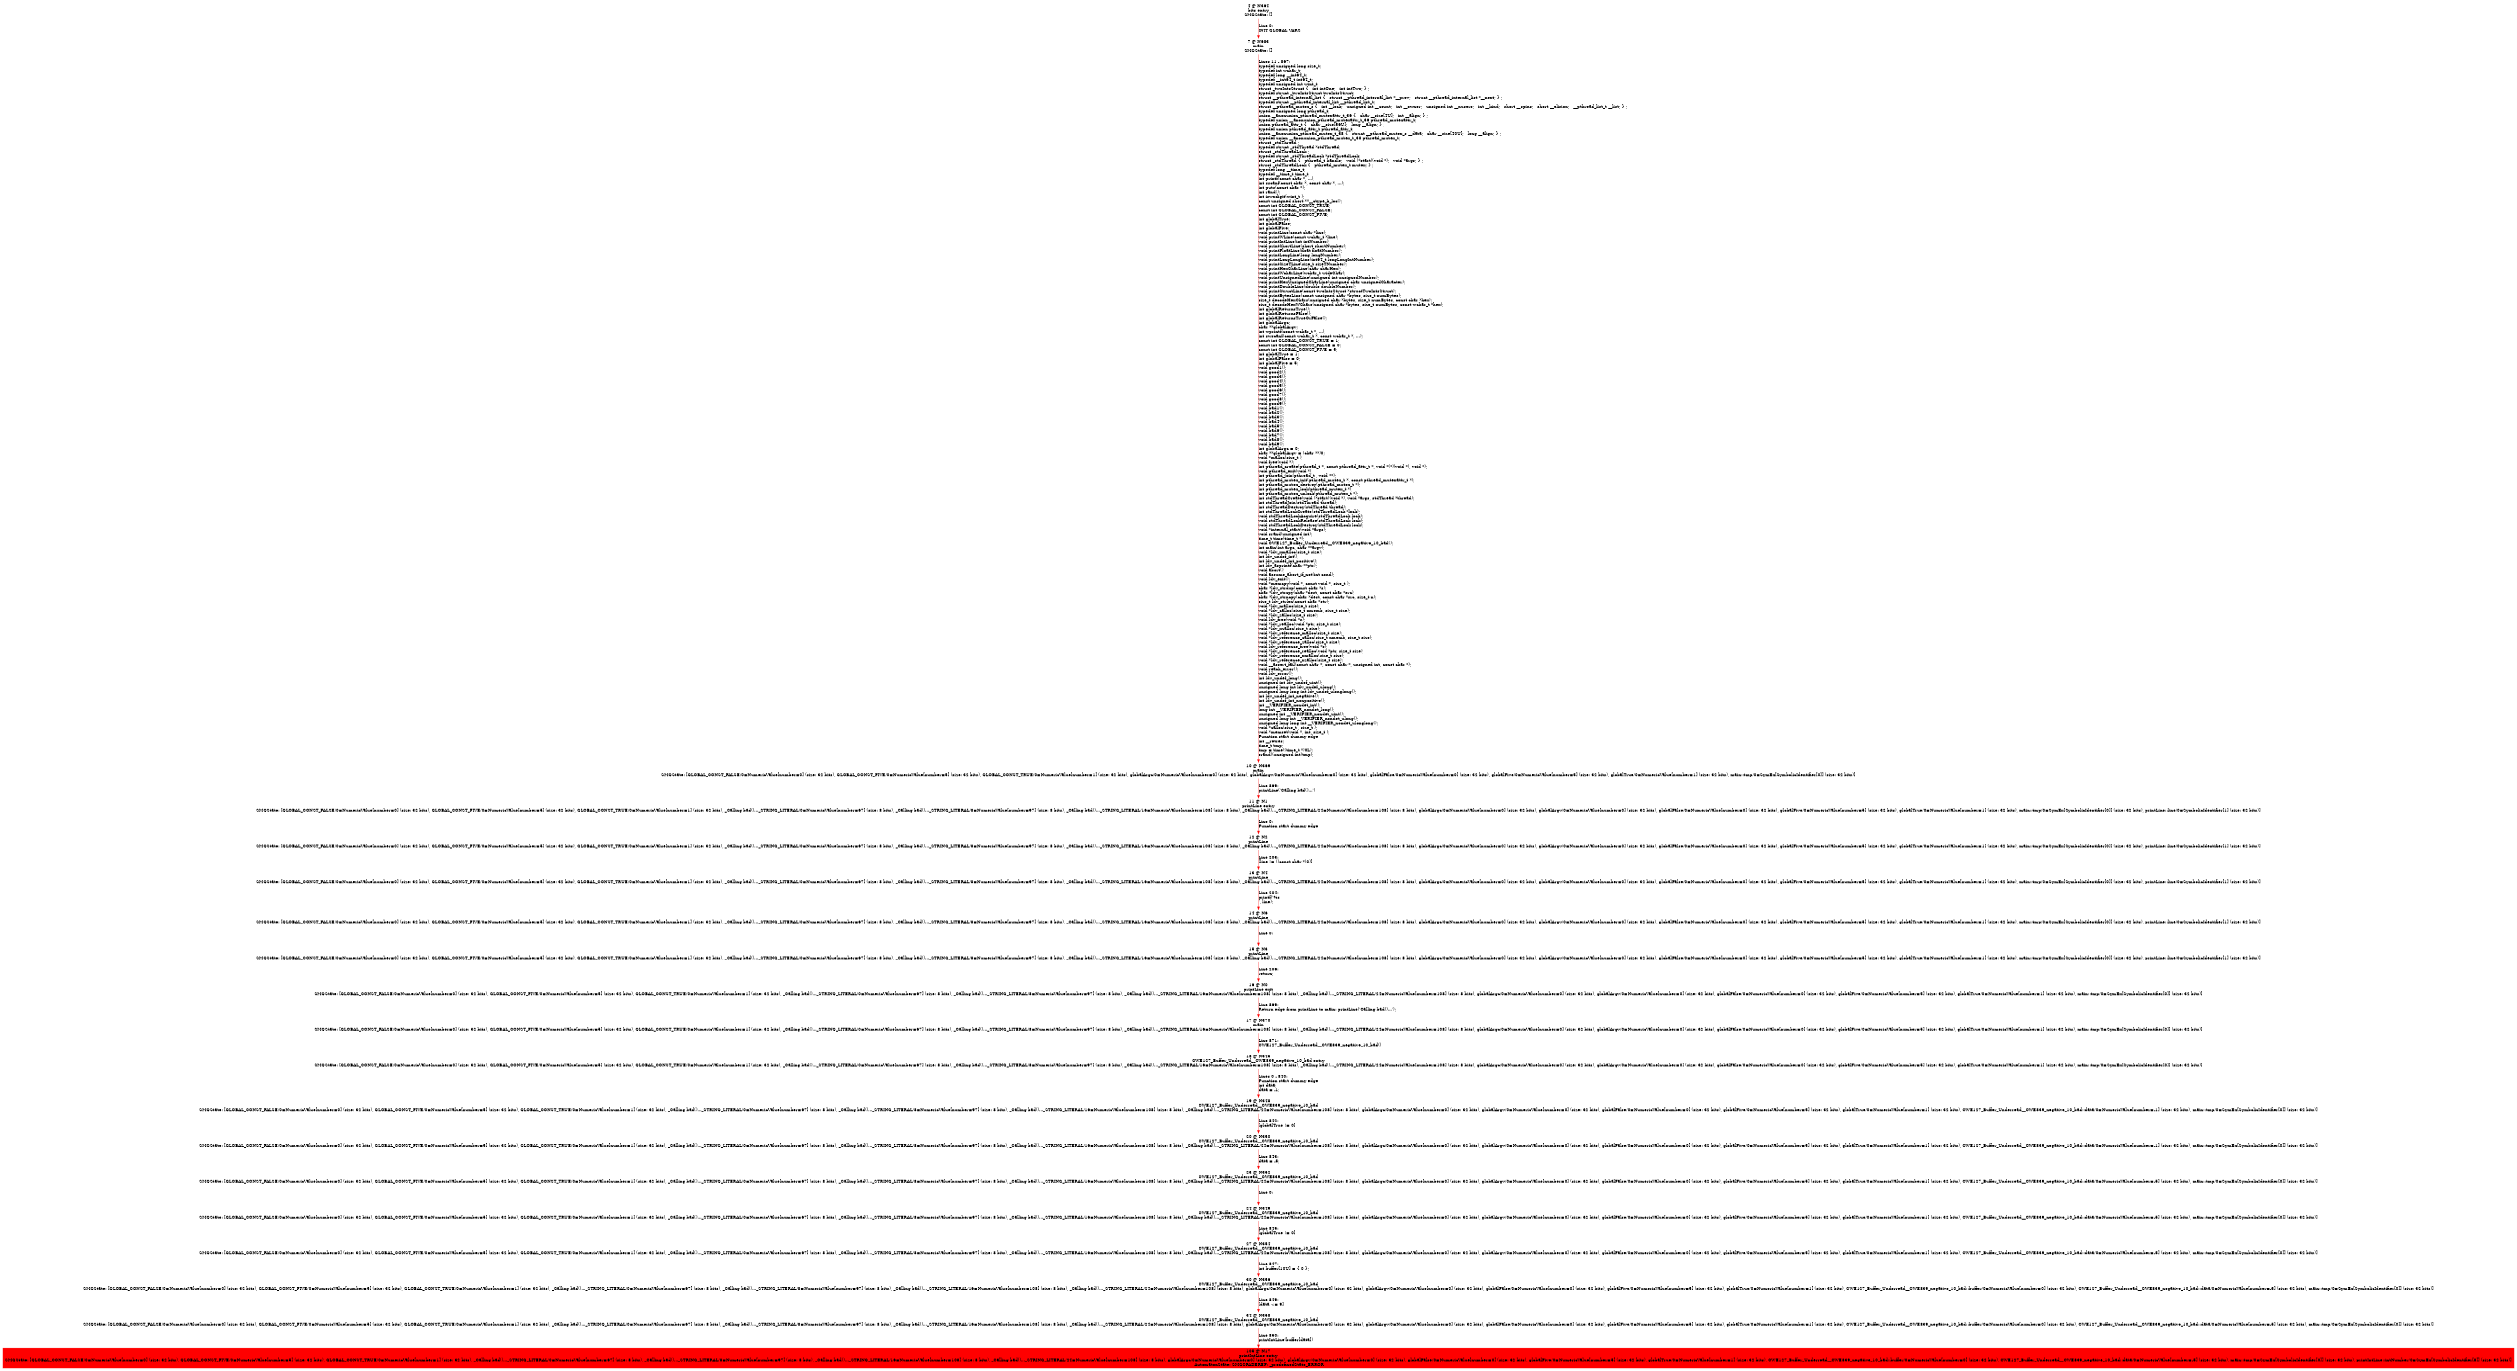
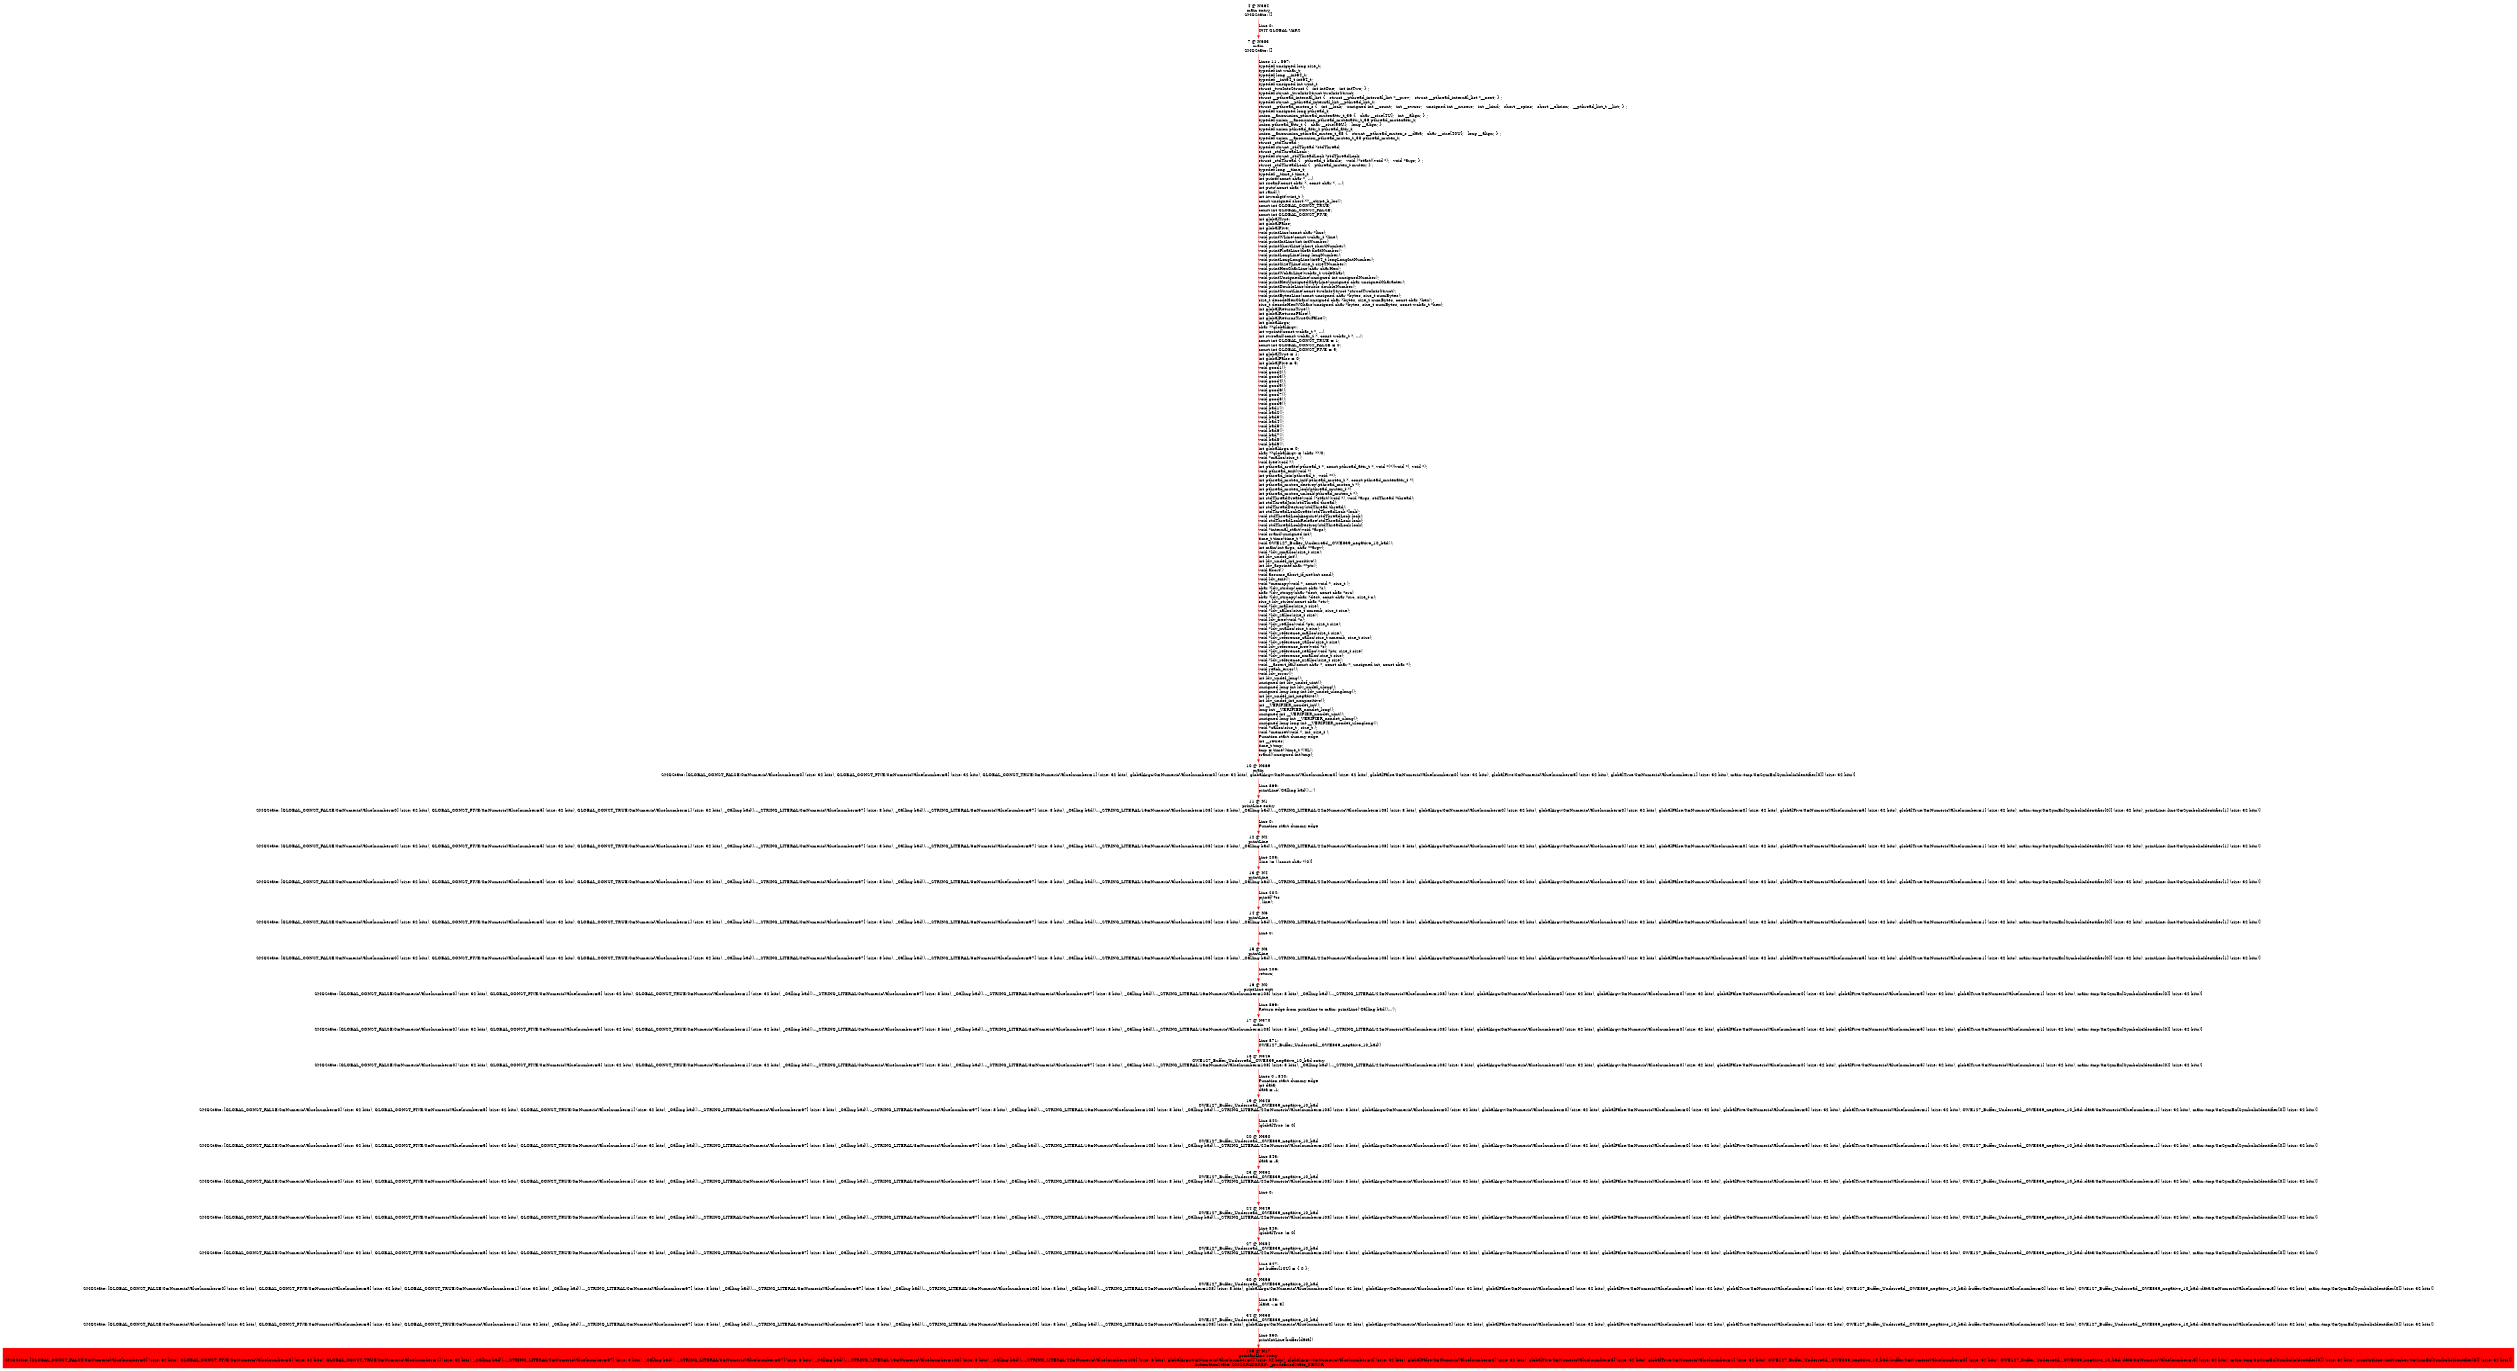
(1259, 11) -> (1259, 11)
